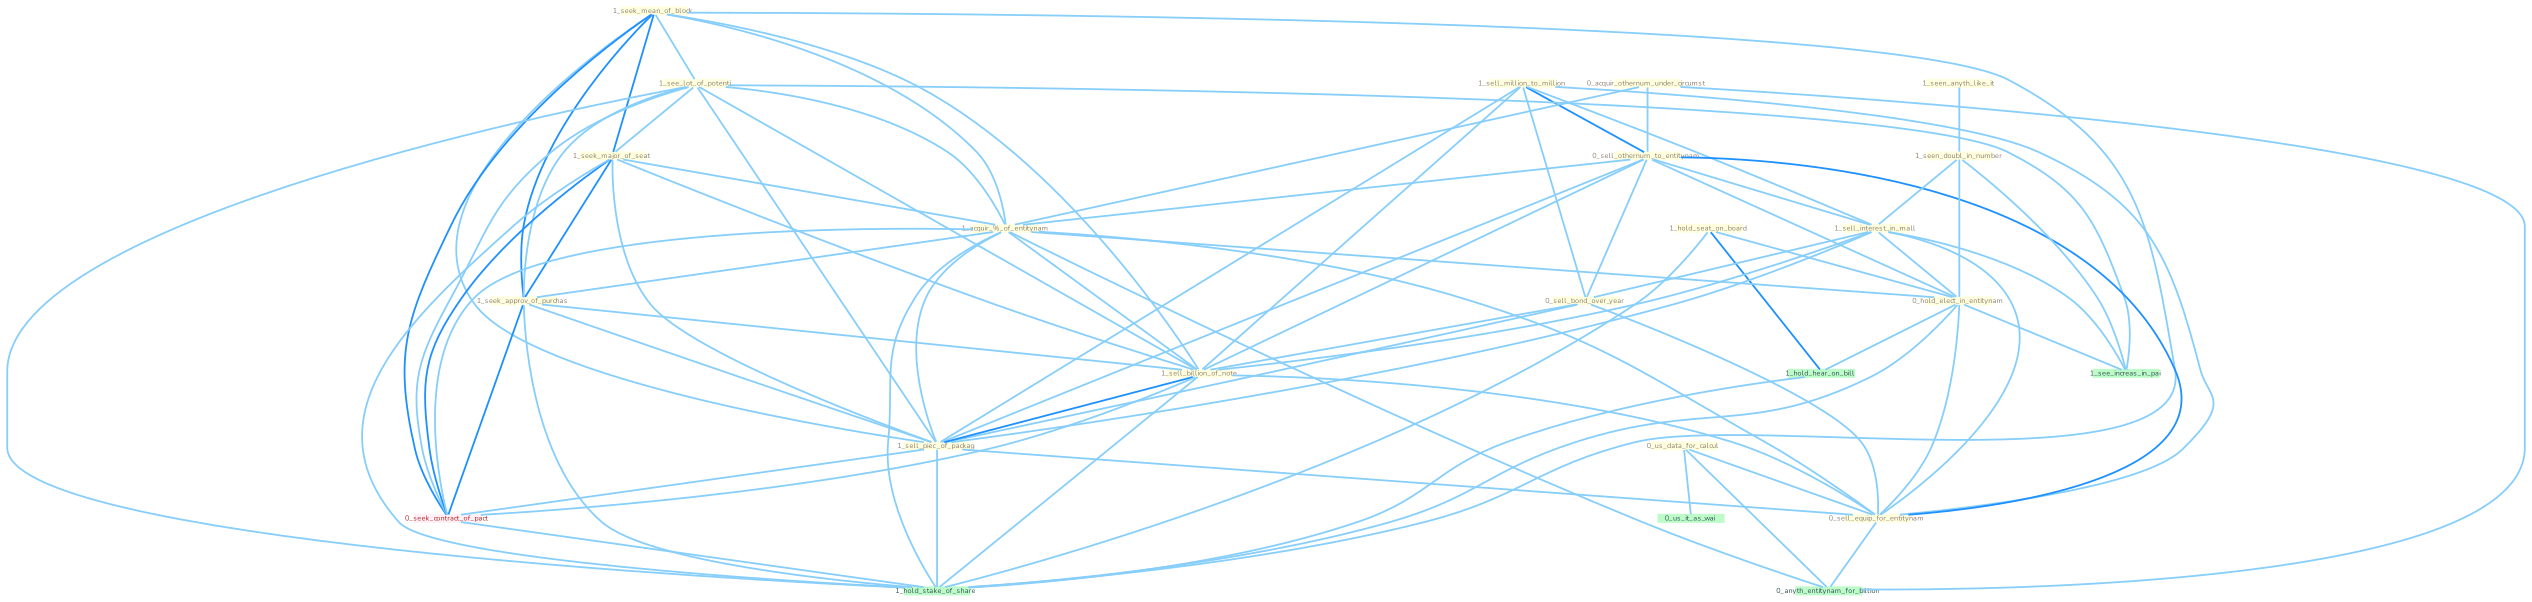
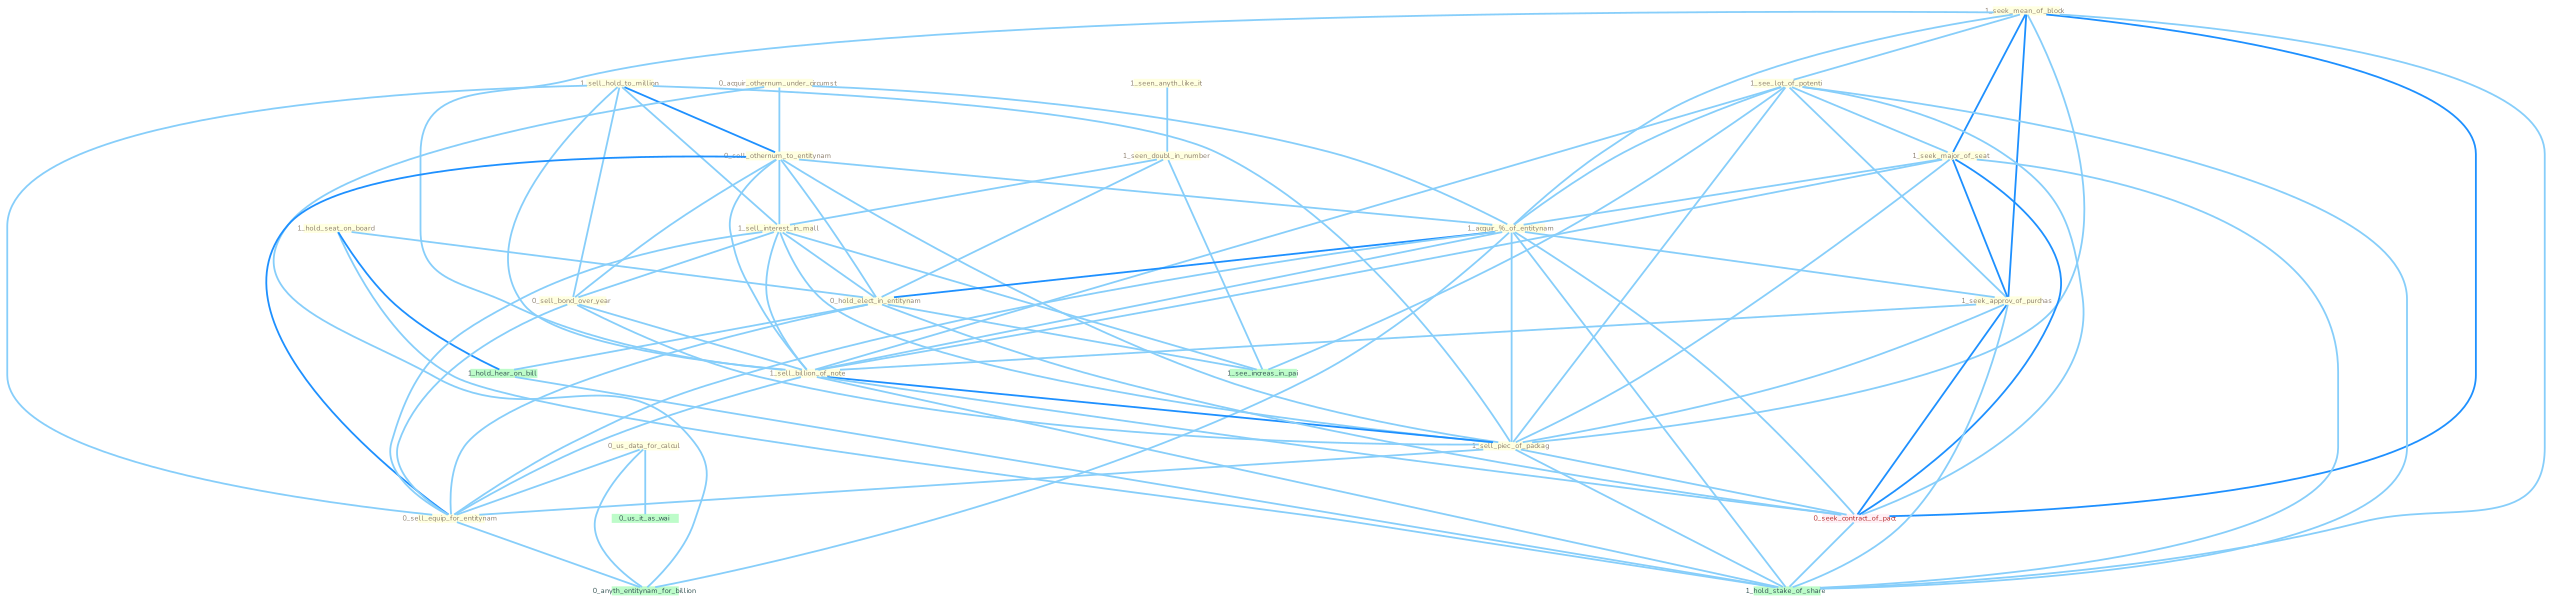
(1522, 83) -> (620, 83)
(1483, 265) -> (1089, 276)
(1455, 497) -> (1356, 435)
